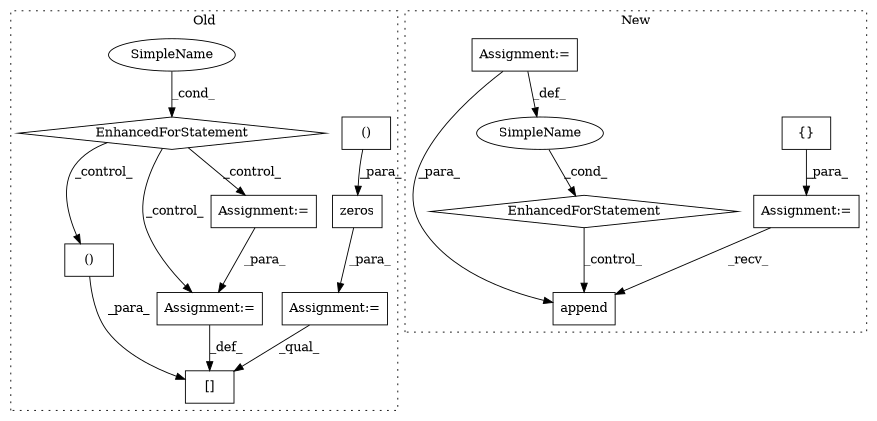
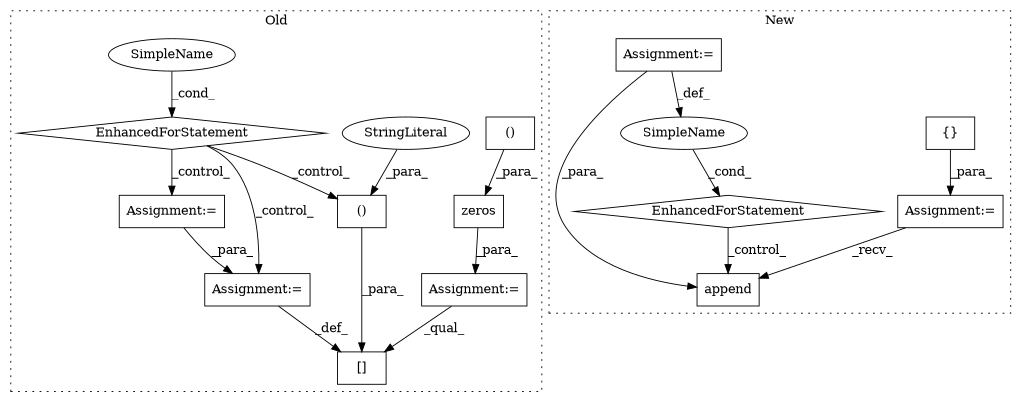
none -> (406, 133)
